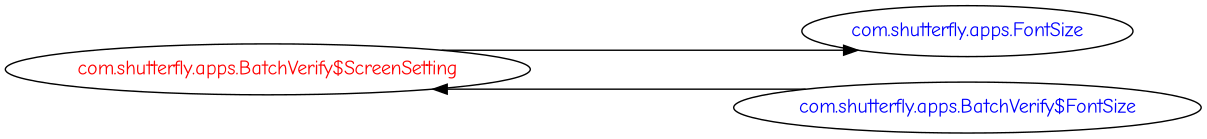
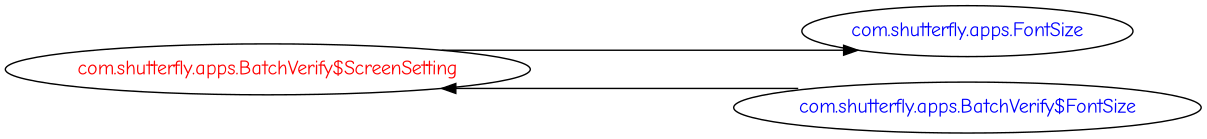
(626, 89) -> (627, 88)
